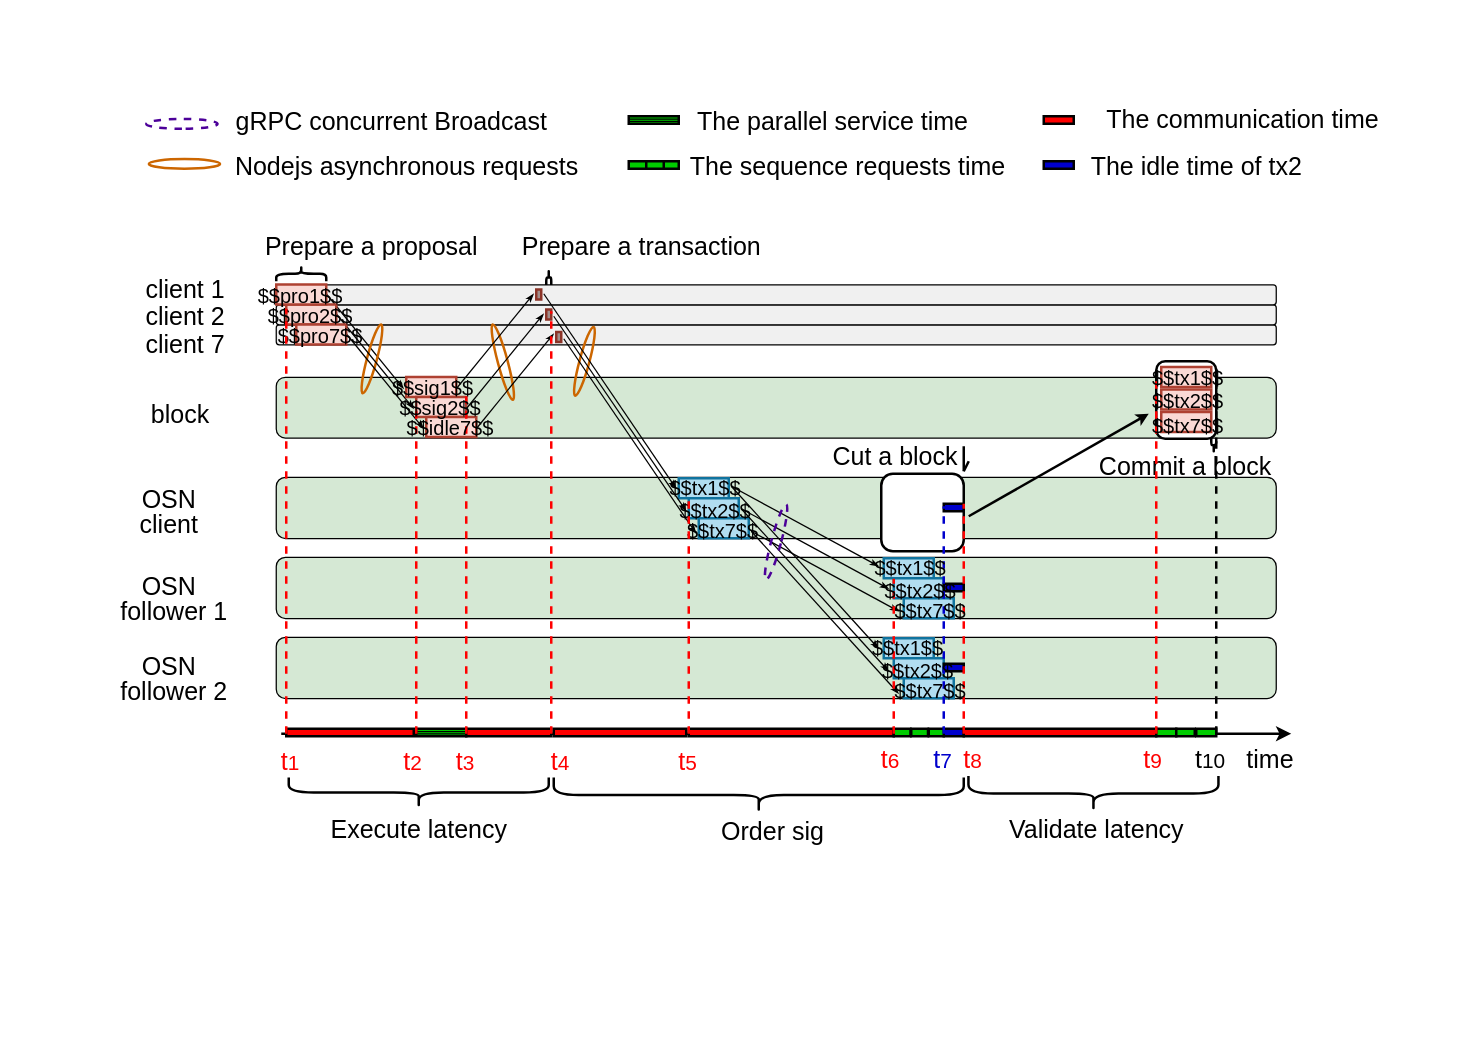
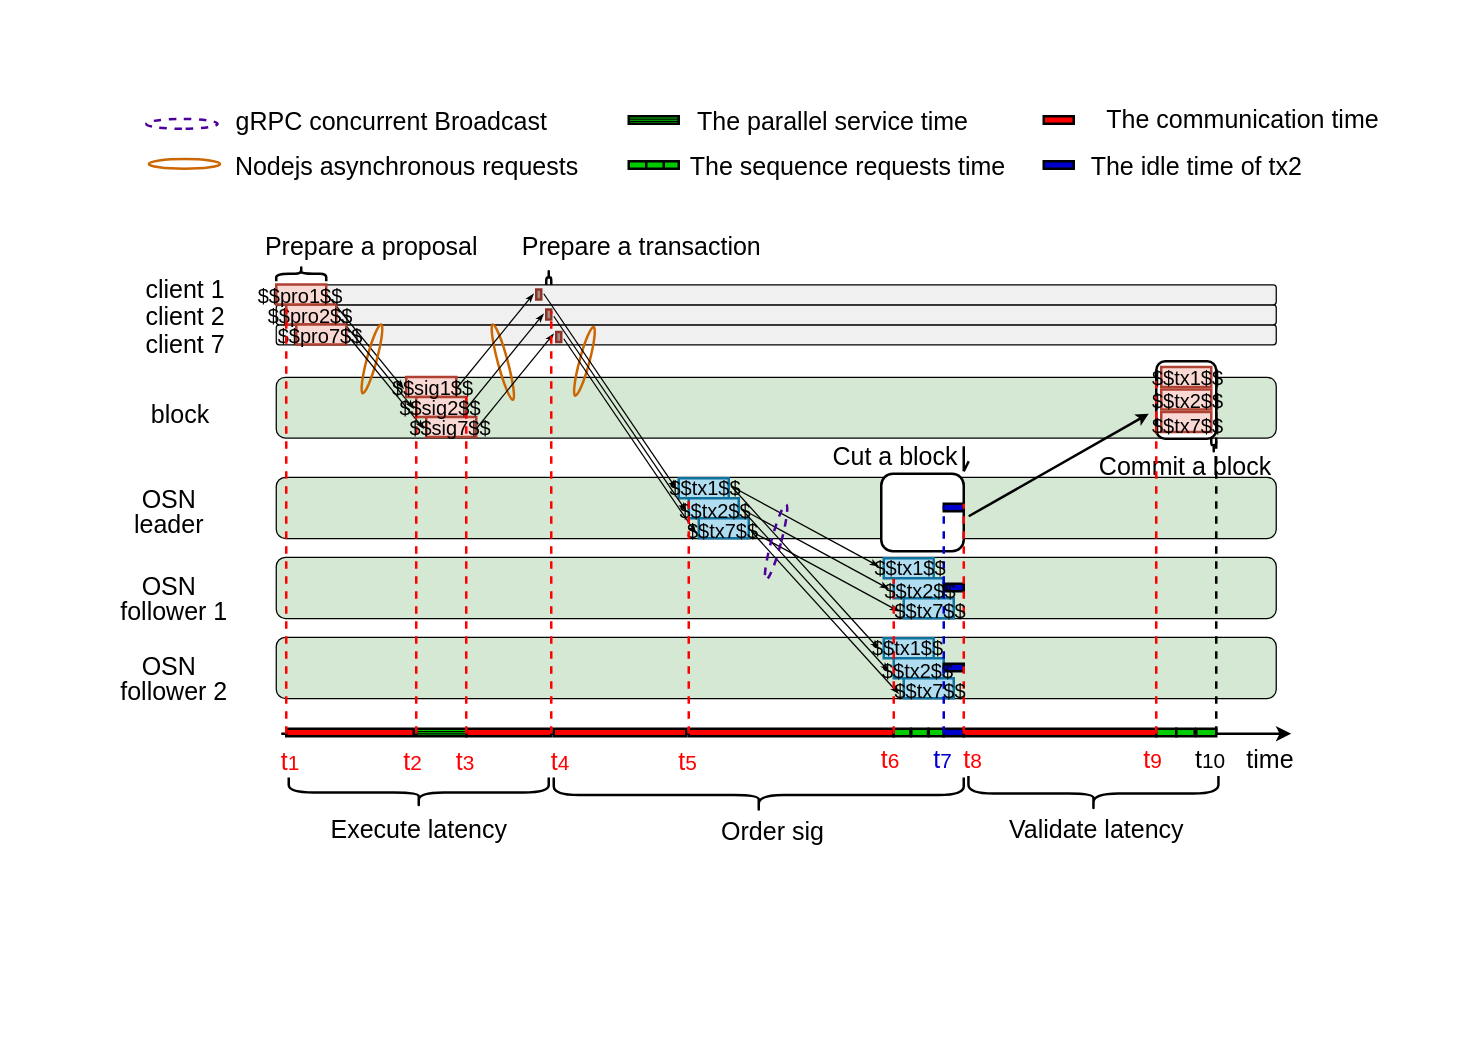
(451, 426) -> (451, 426)
(170, 524) -> (170, 524)
